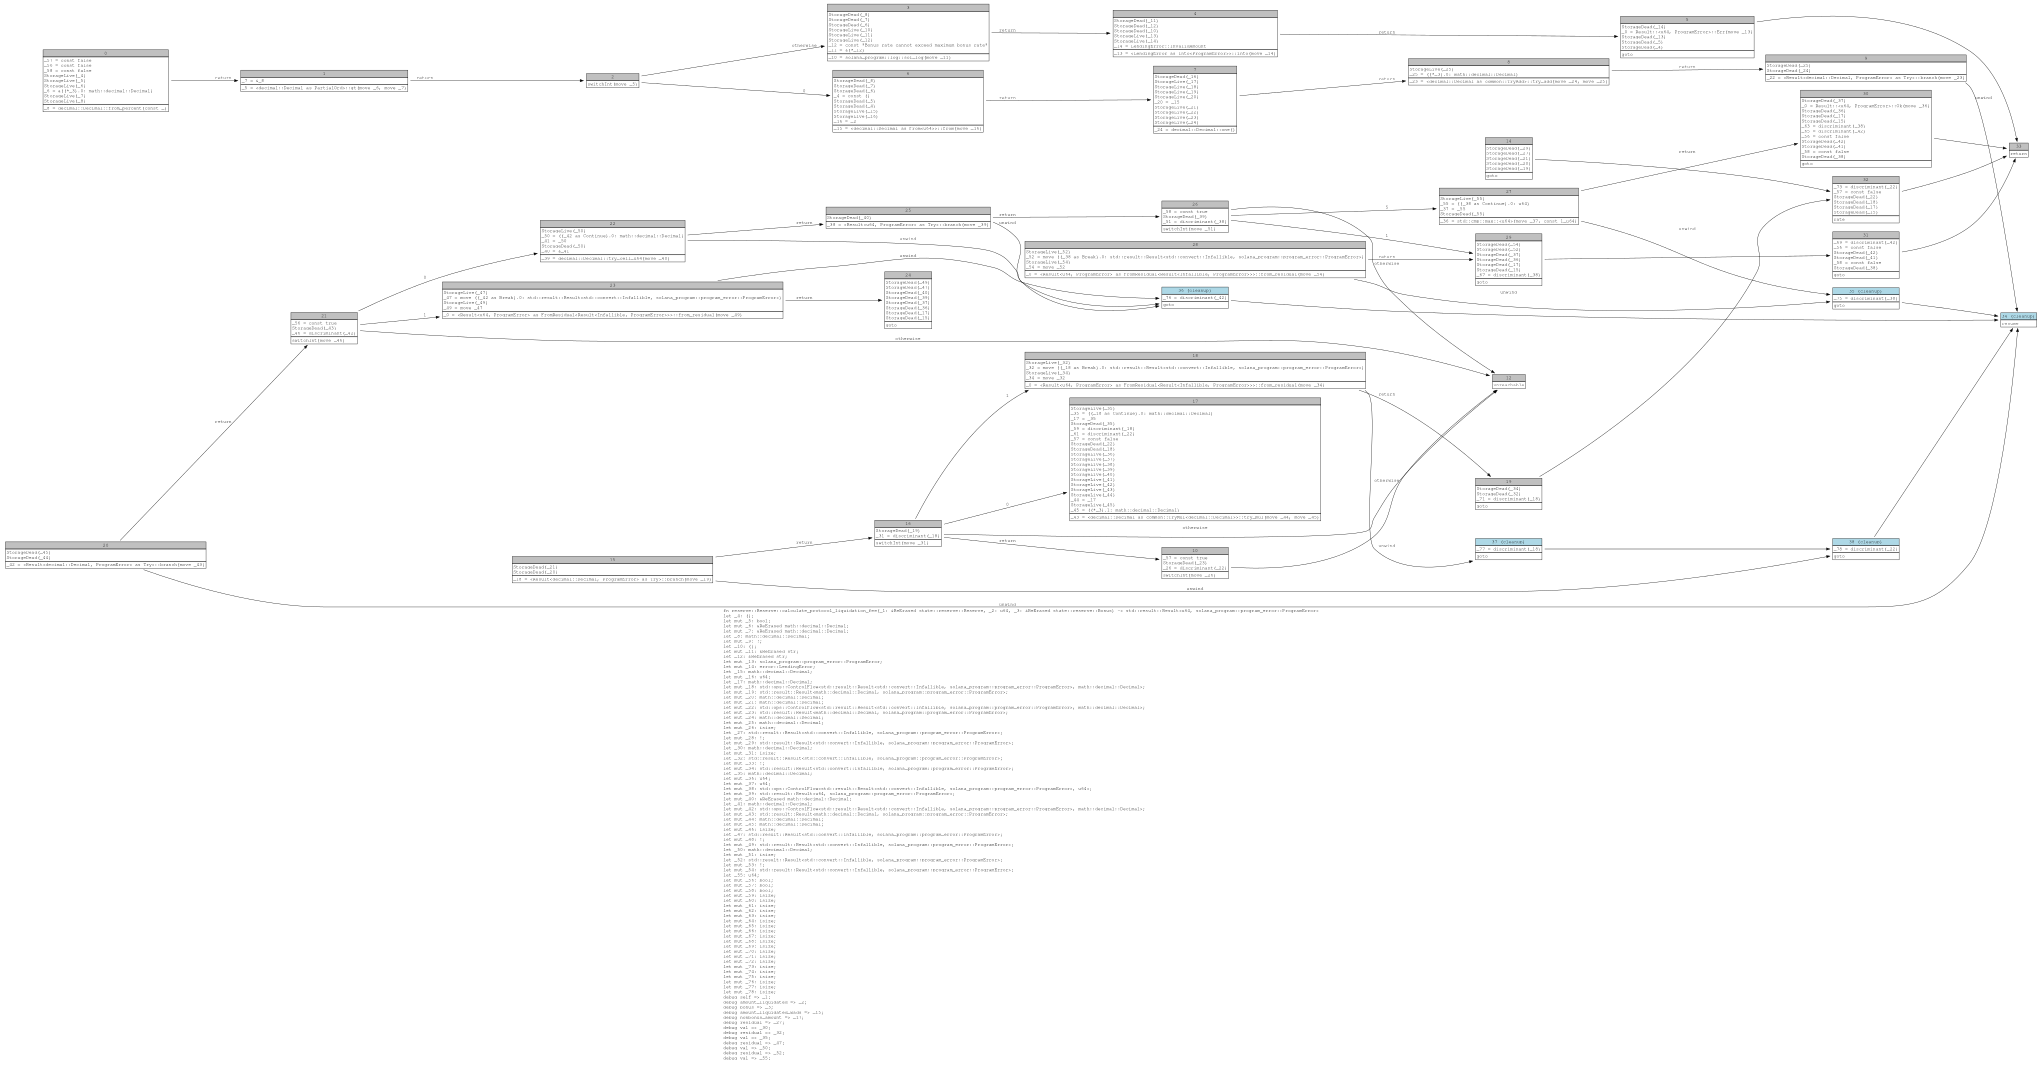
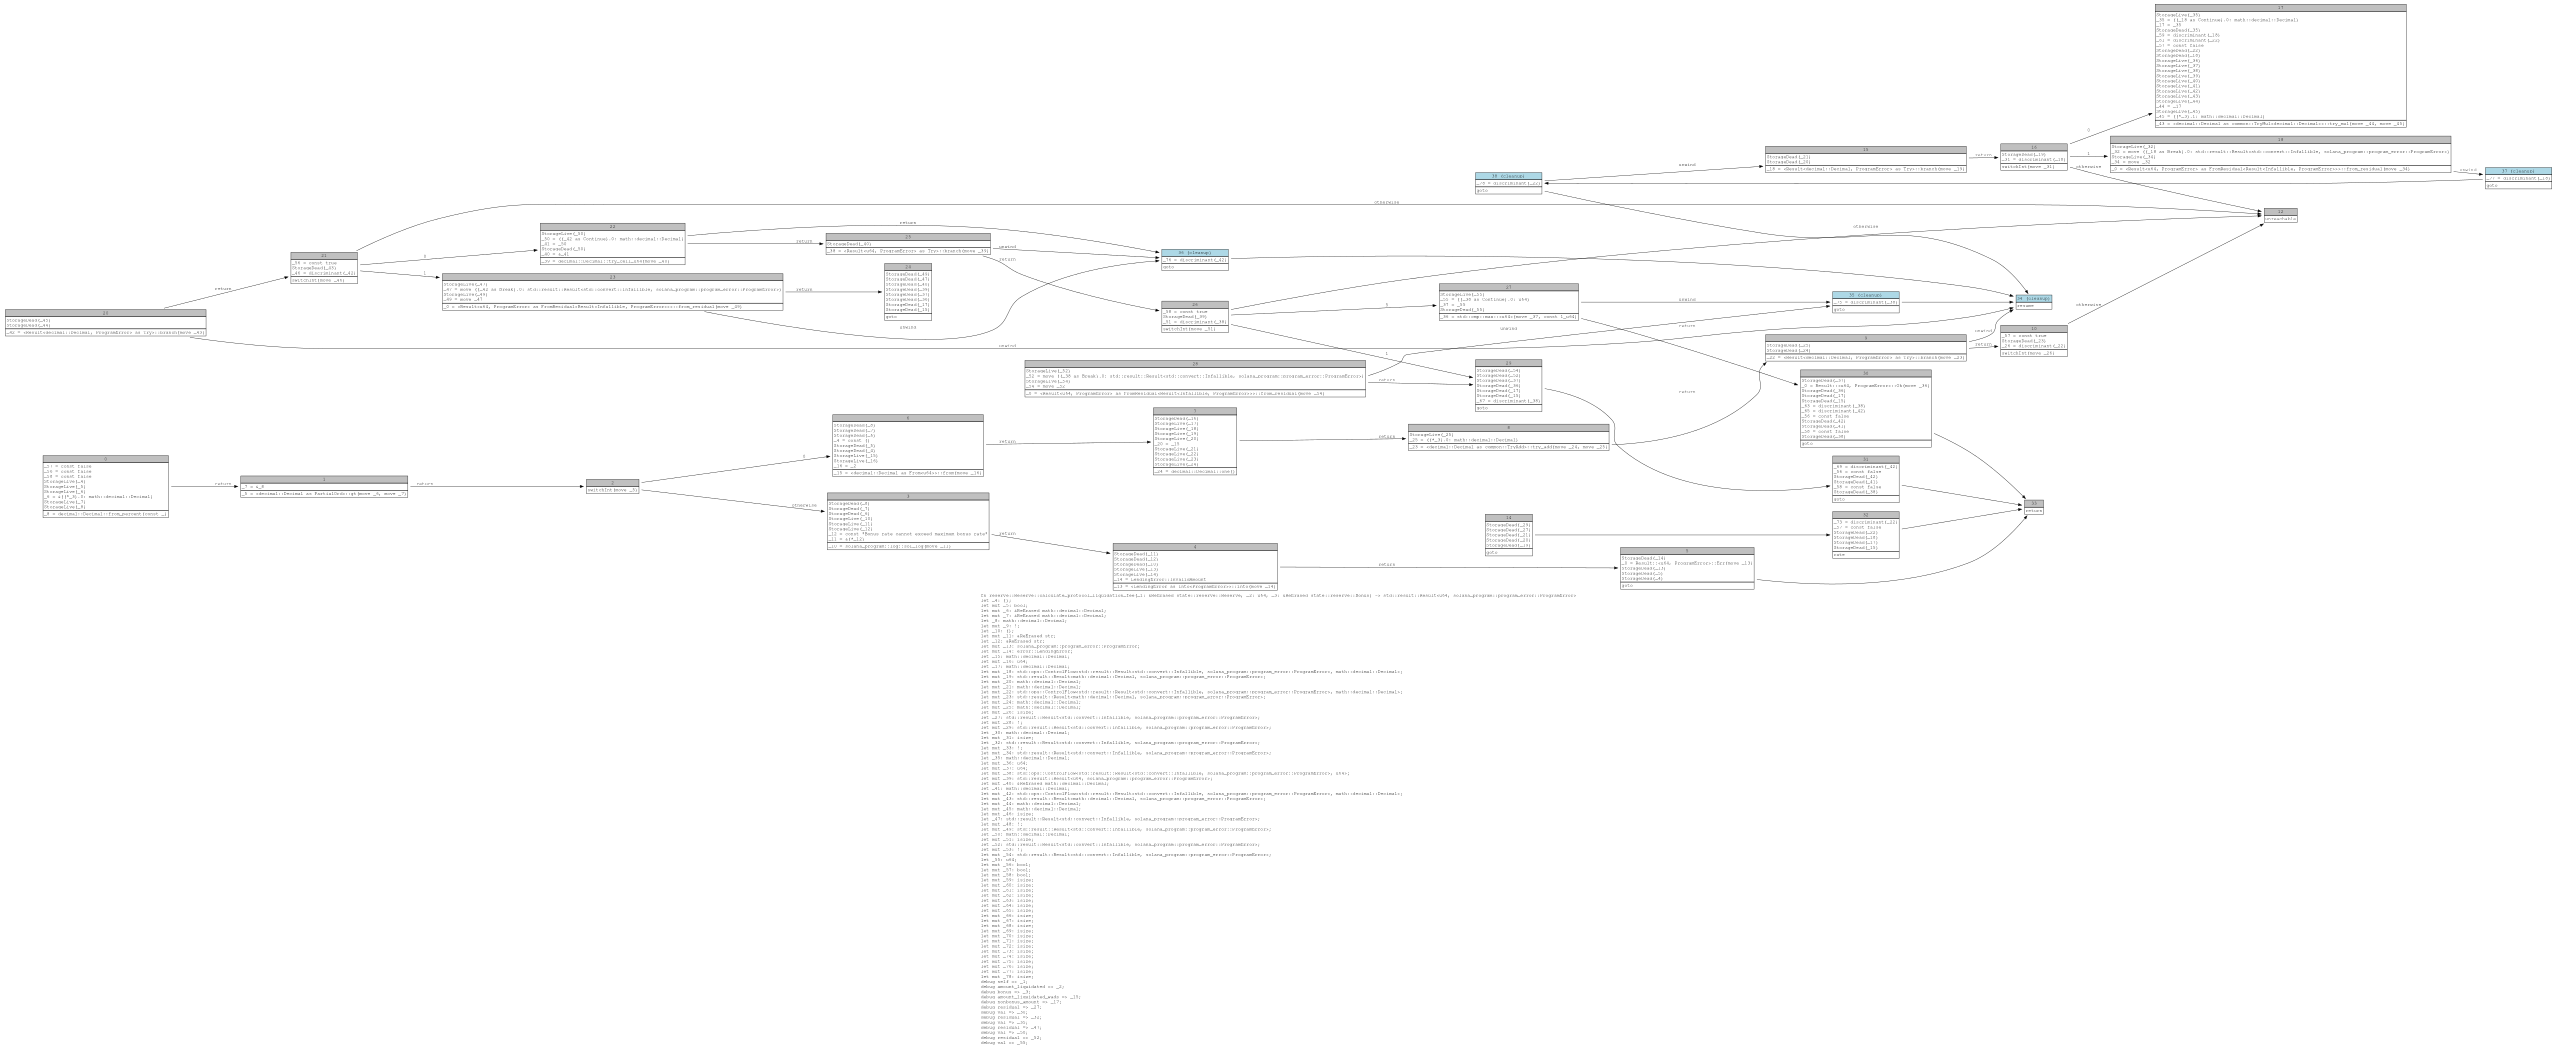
(908, 239) -> (908, 223)
(1509, 494) -> none
(1050, 548) -> (1982, 348)
(1272, 591) -> (1652, 174)
